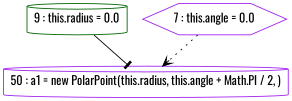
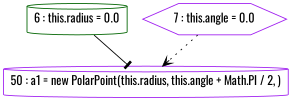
(77, 19) -> (77, 19)
